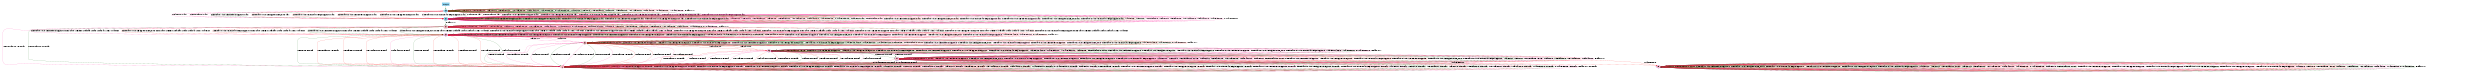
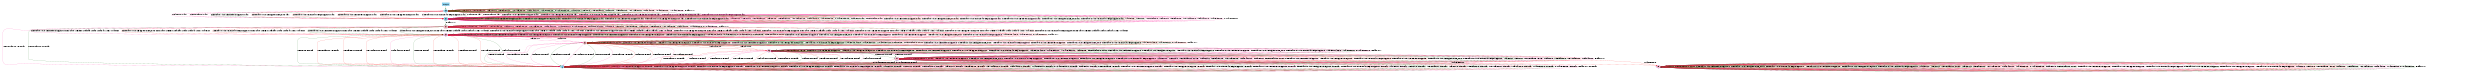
(562, 67) -> (562, 67)
